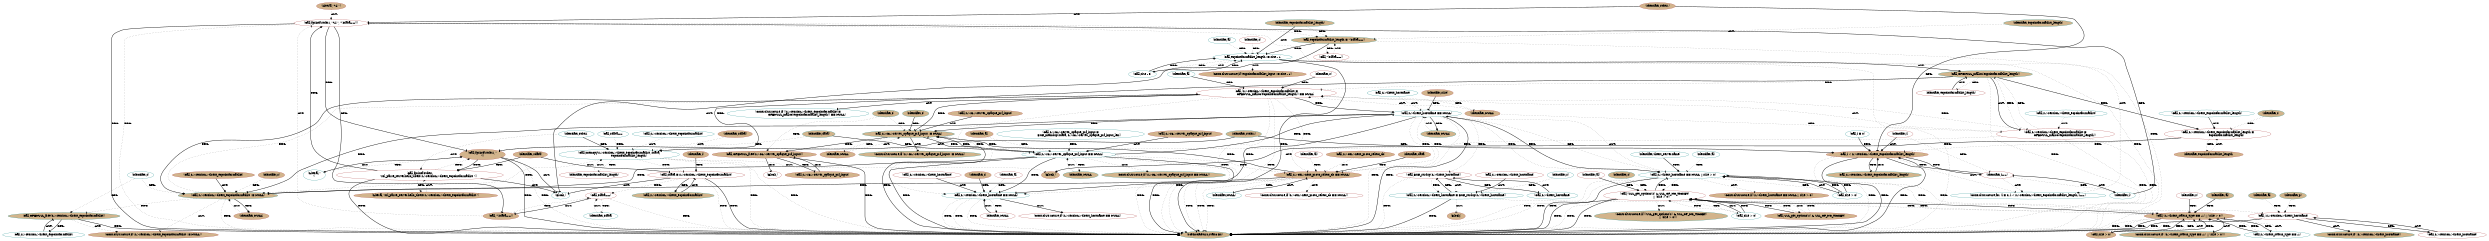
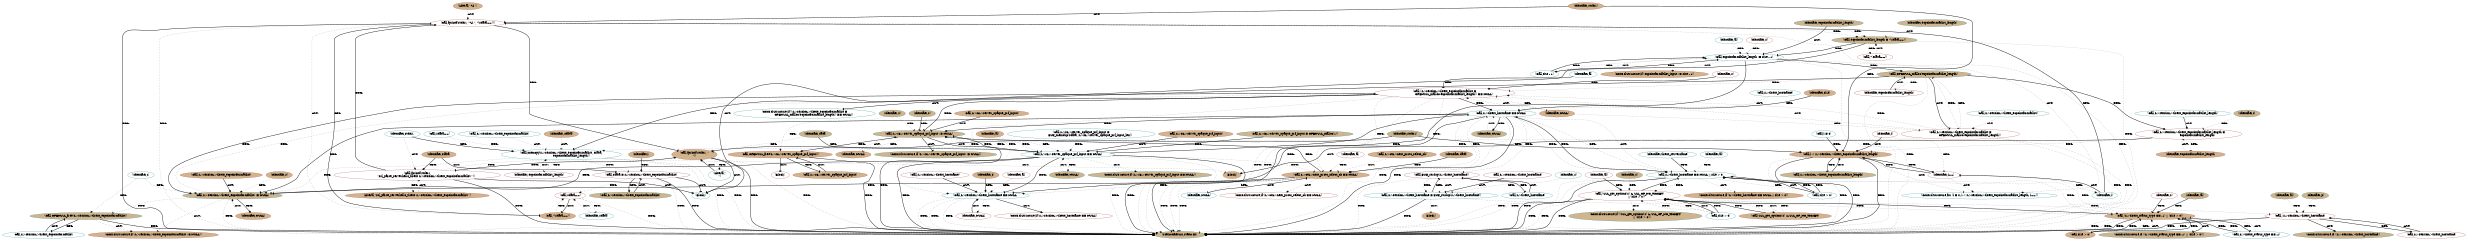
(1922, 66) -> (1874, 66)
(1142, 74) -> (1545, 74)
none -> (1295, 134)
